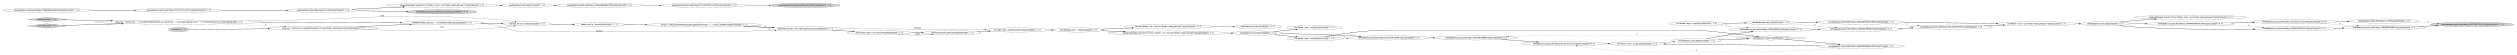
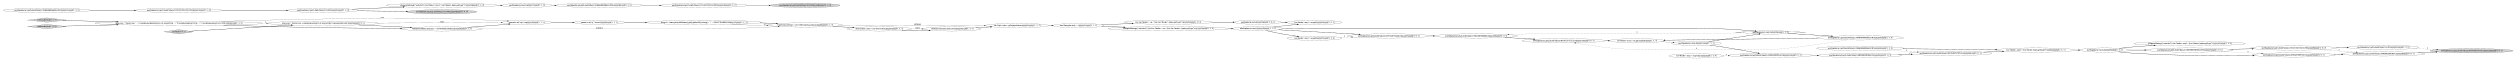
none -> (1283, 22)
(1771, 23) -> none
(179, 30) -> (179, 32)
(1541, 30) -> (1519, 28)
